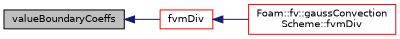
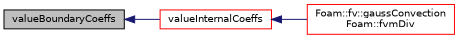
(186, 19) -> (216, 19)
(322, 19) -> (381, 19)
